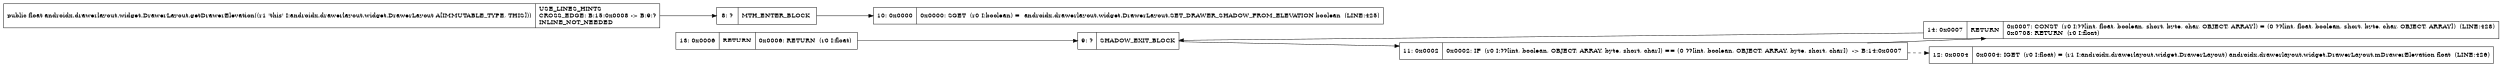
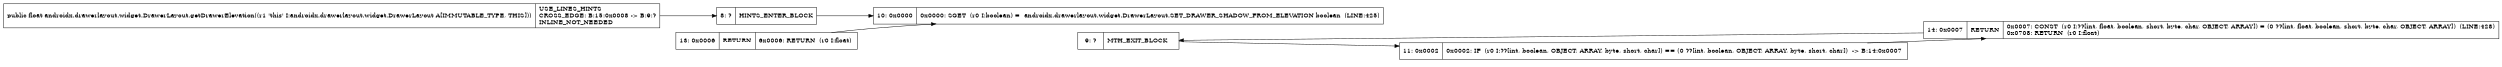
(776, 16) -> (776, 16)
(806, 41) -> (806, 41)
(965, 41) -> (881, 28)
(1138, 41) -> (1138, 41)
(2211, 55) -> none
